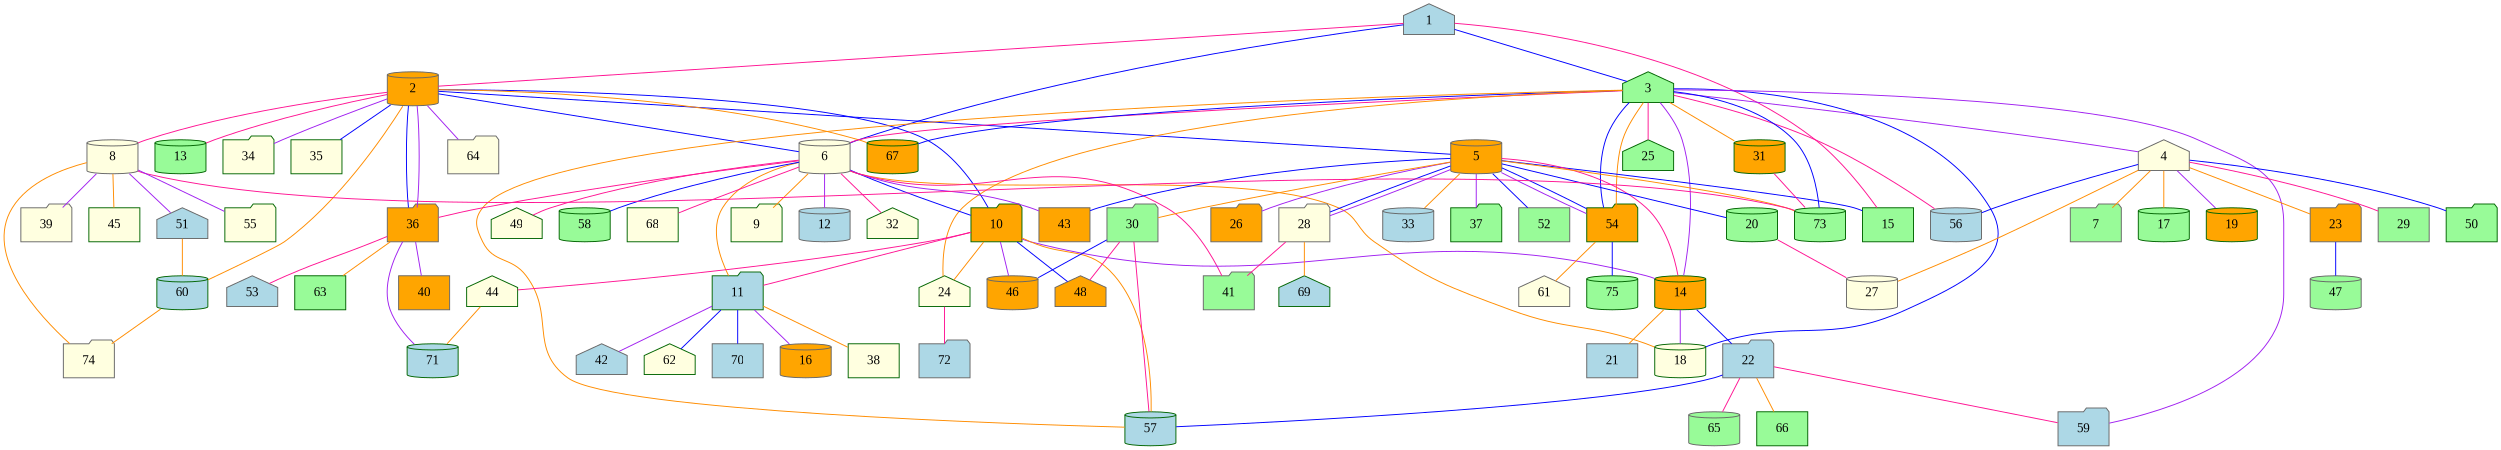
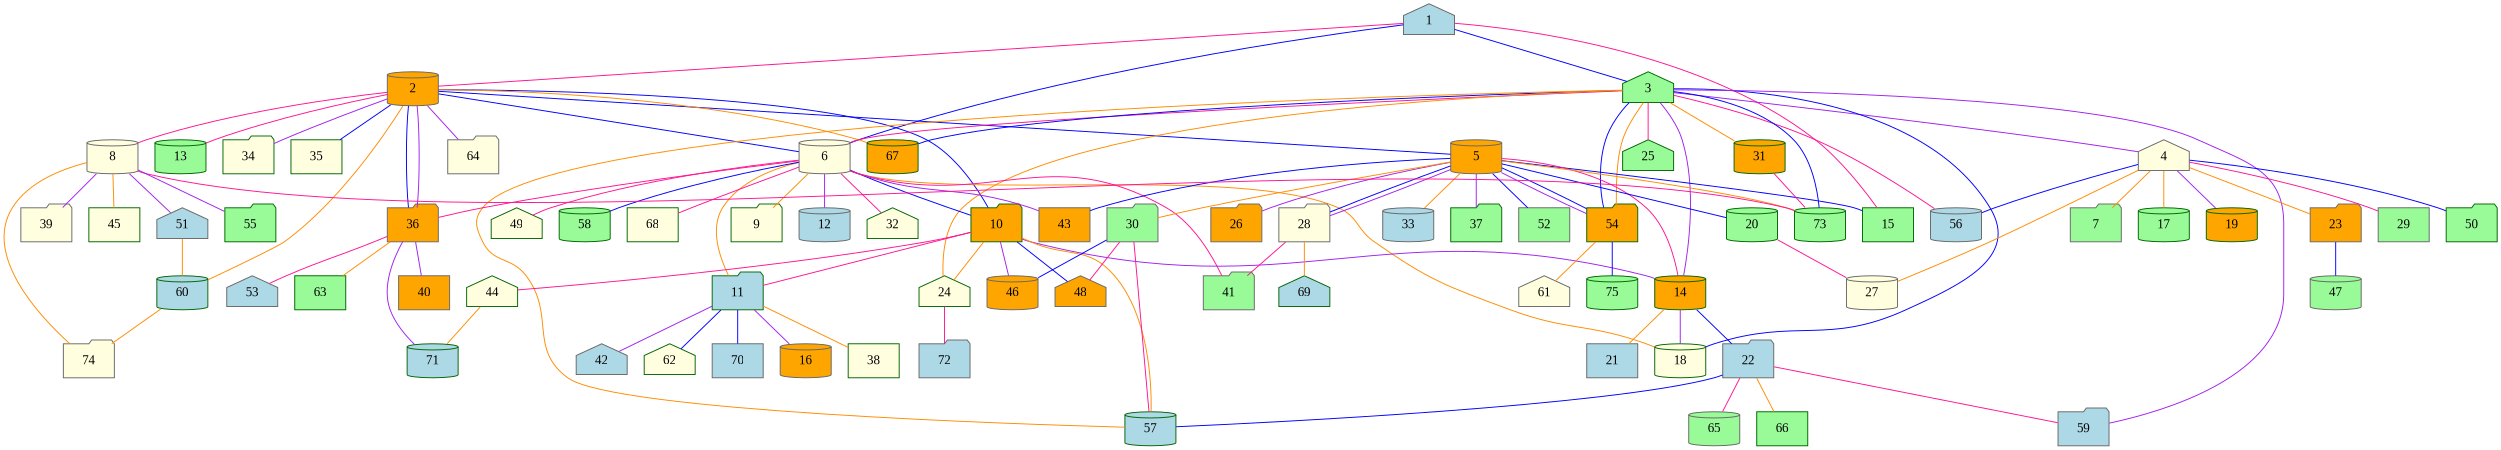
(250, 225) -> (250, 225)
